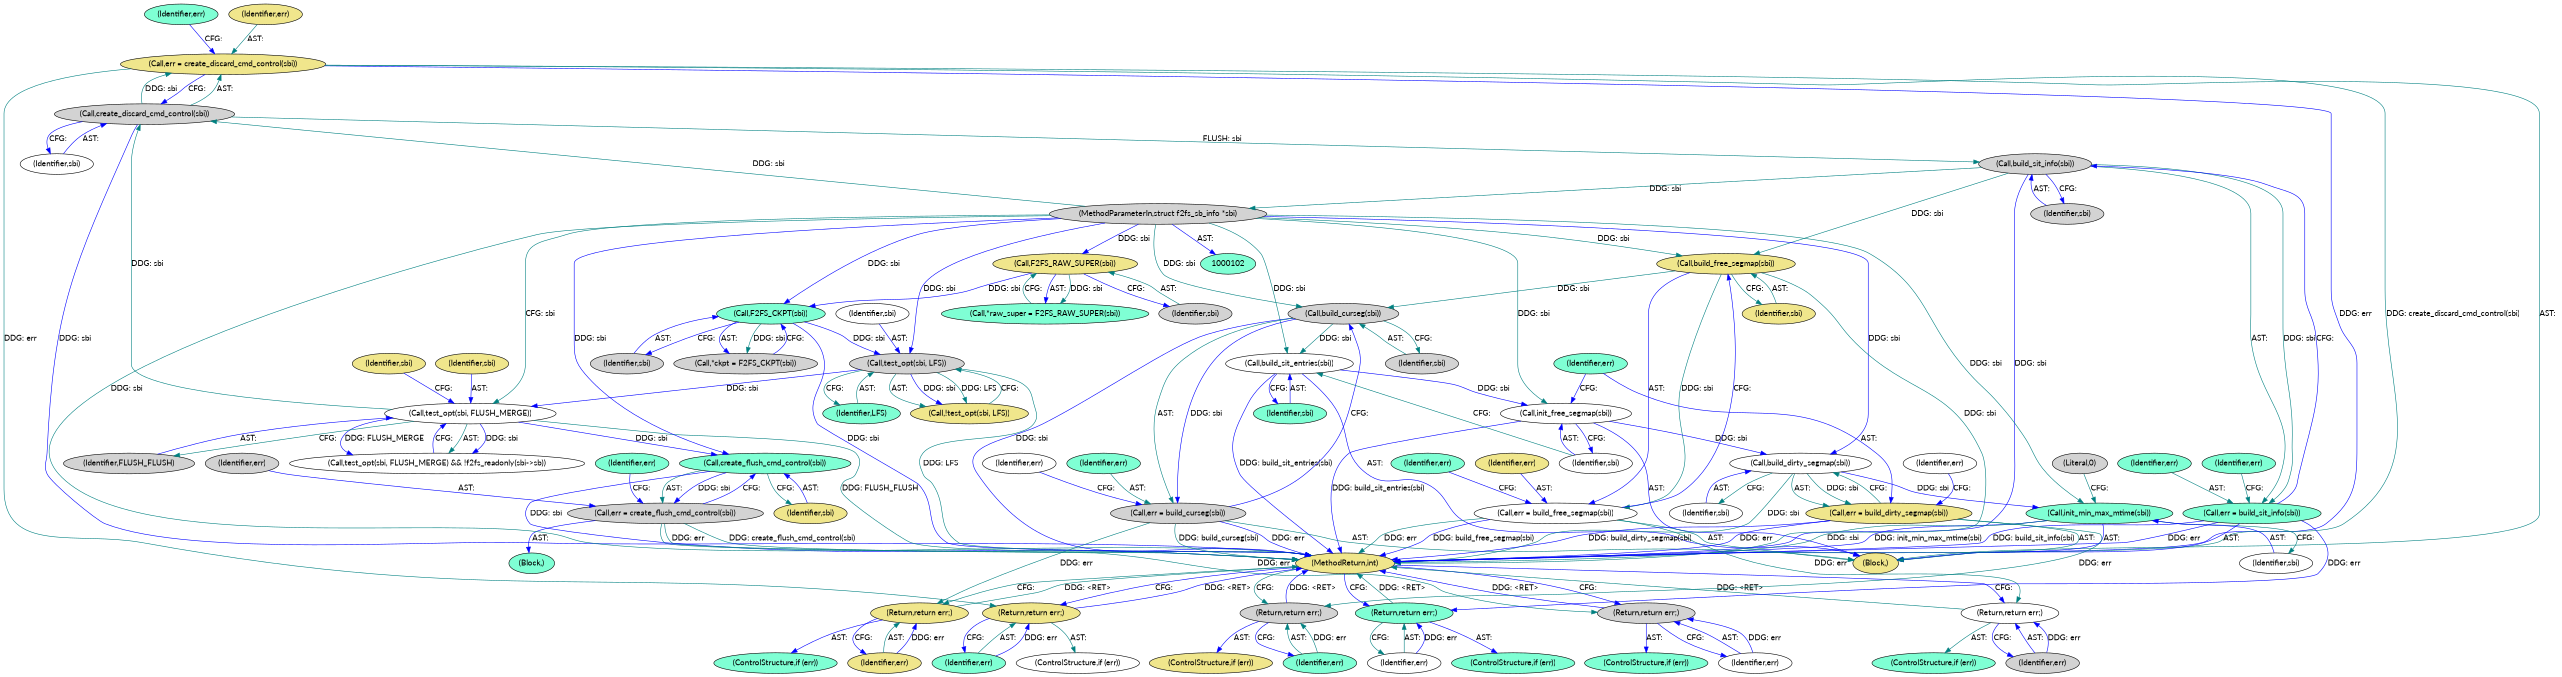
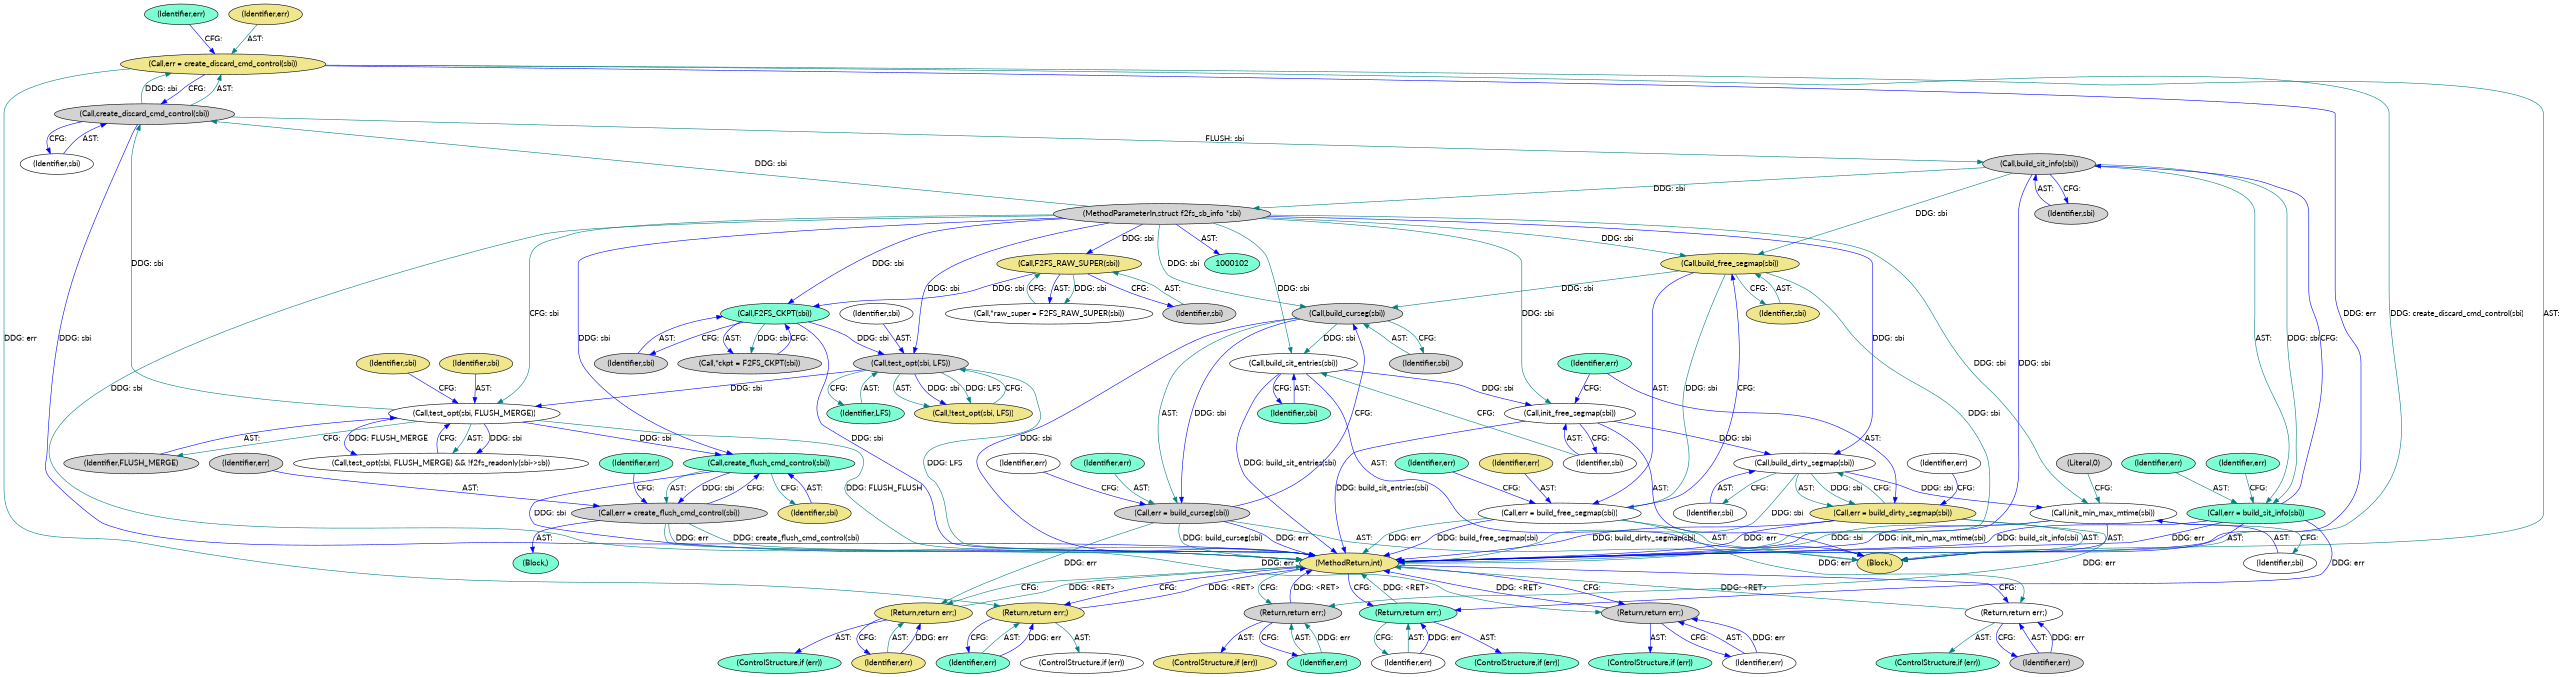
(1045, 314) -> (1049, 314)
(129, 463) -> (131, 463)
(2099, 513) -> (2103, 513)
